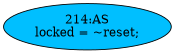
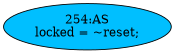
(87, 27) -> (87, 27)
